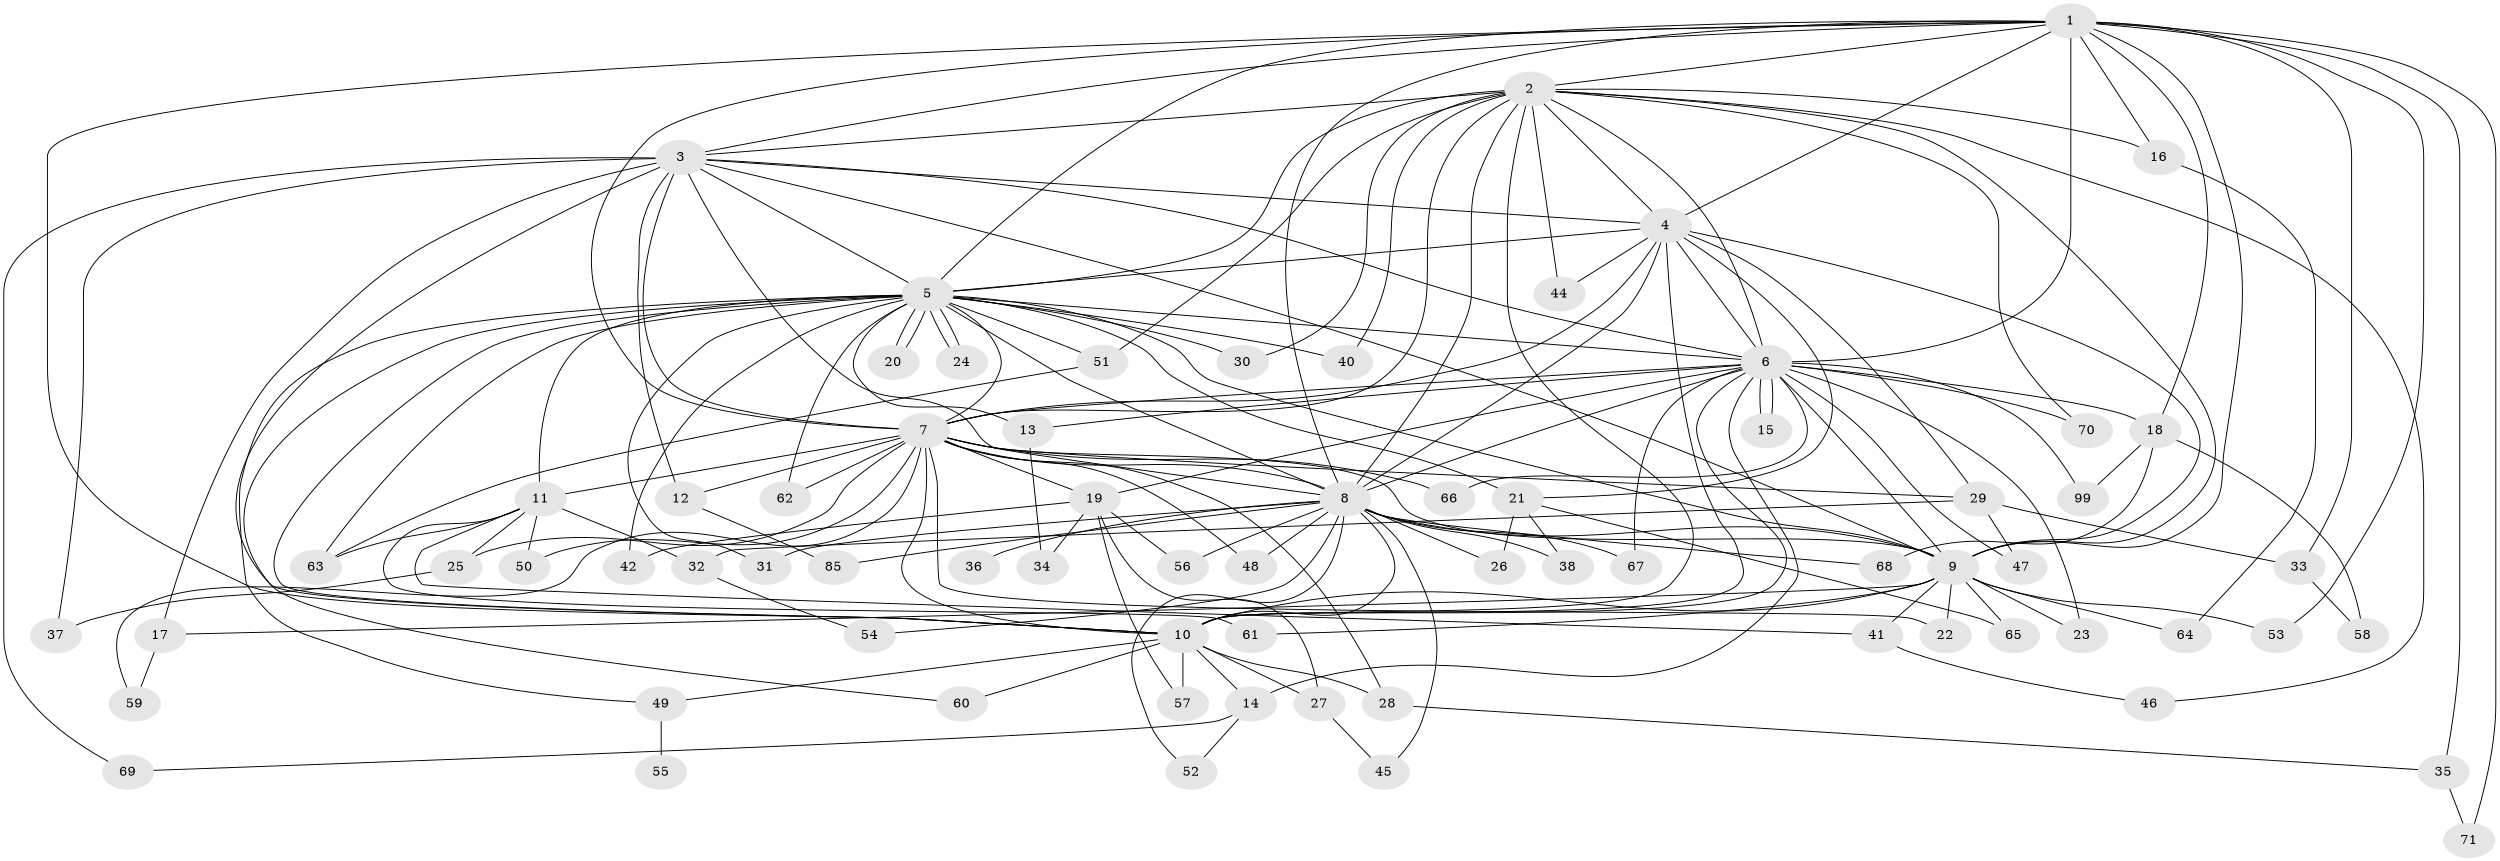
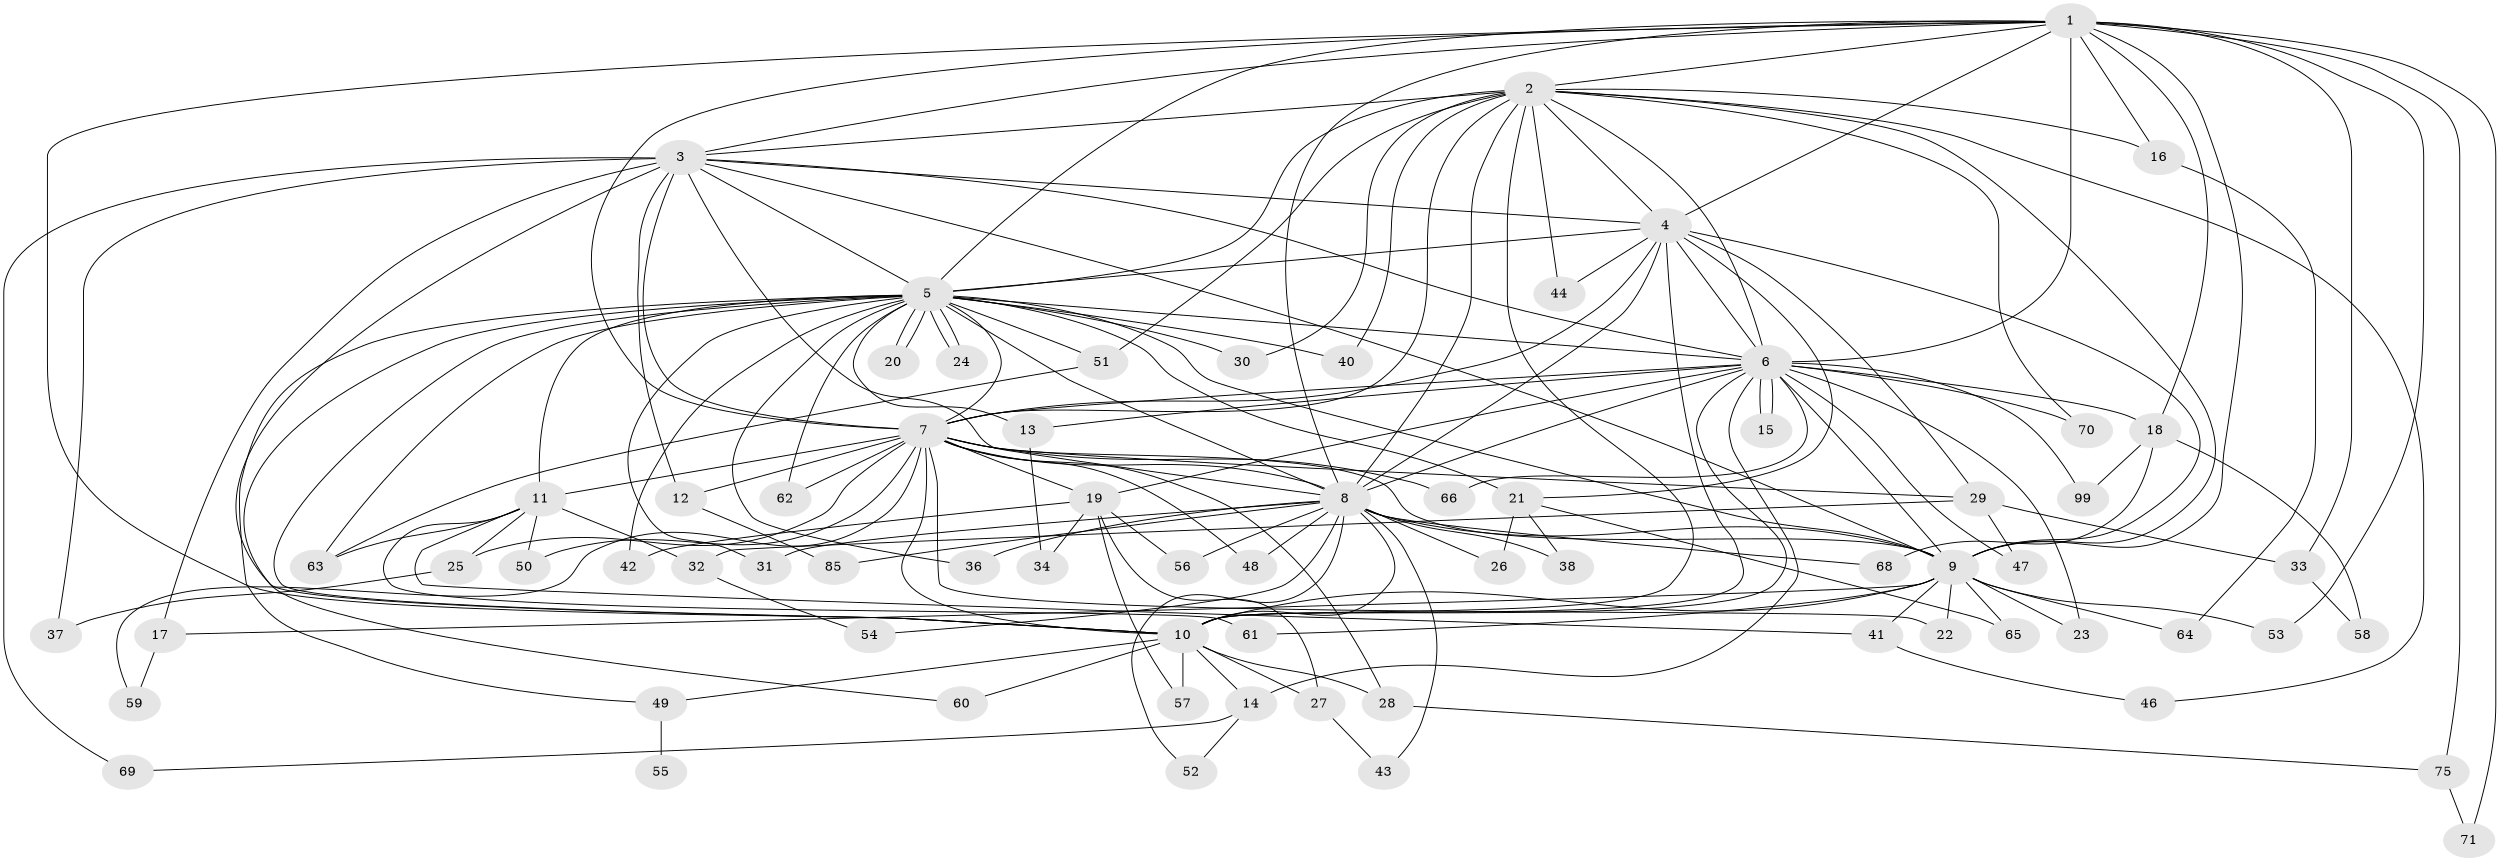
none -> (733, 472)
(1636, 567) -> none
(1384, 772) -> (1384, 772)
(2444, 772) -> (2444, 772)
